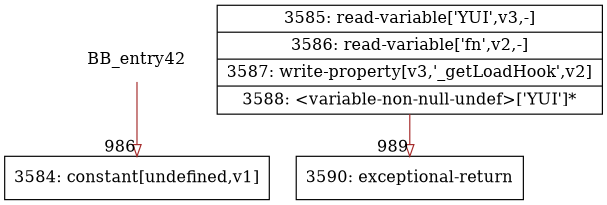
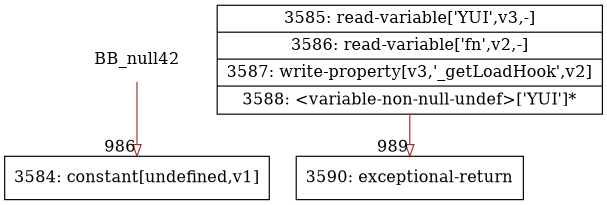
(137, 60) -> (137, 60)
